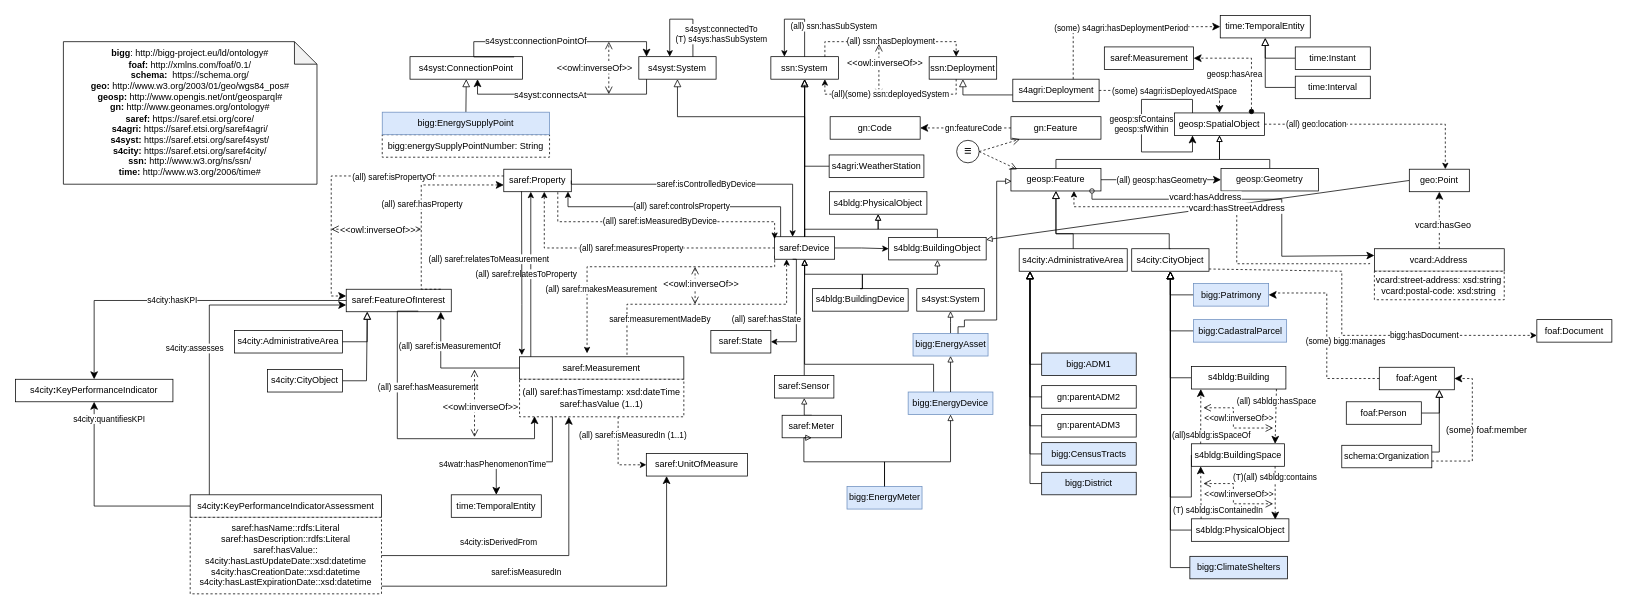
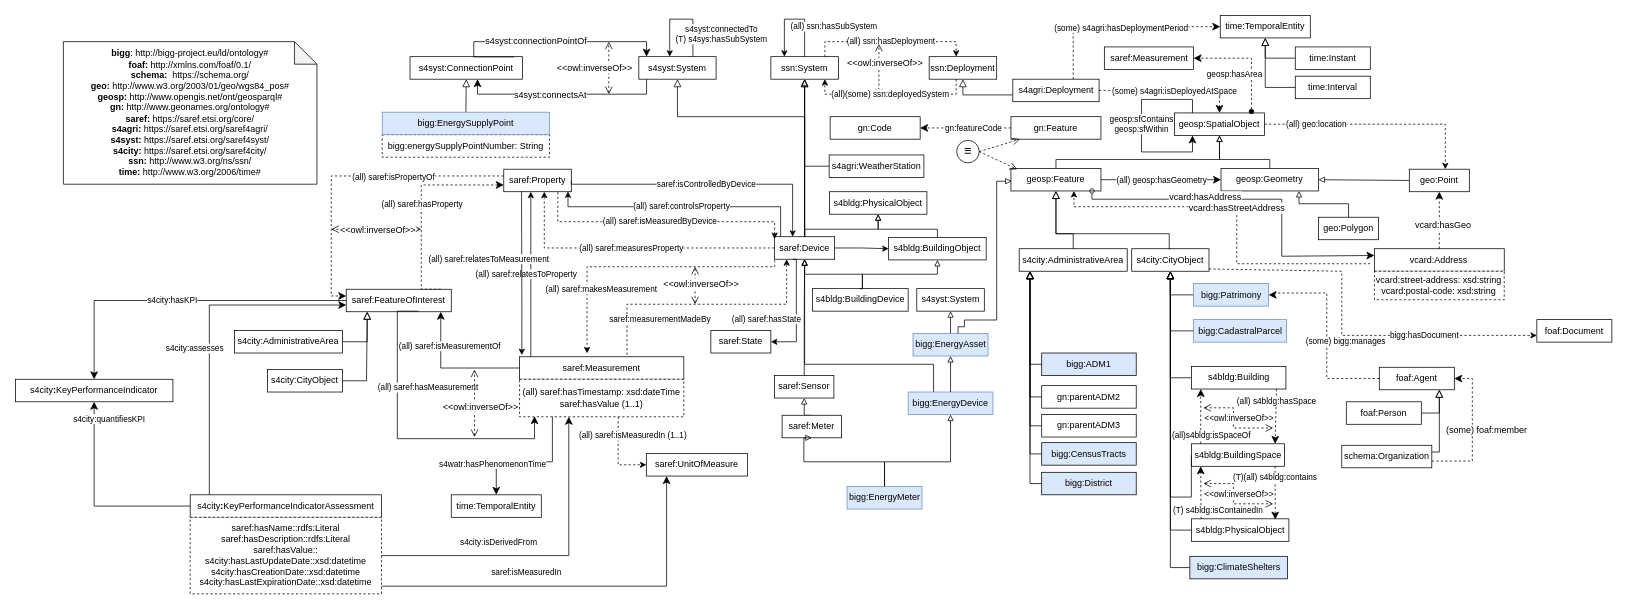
none -> (1327, 204)
(1091, 225) -> (1366, 180)
none -> (1348, 228)
